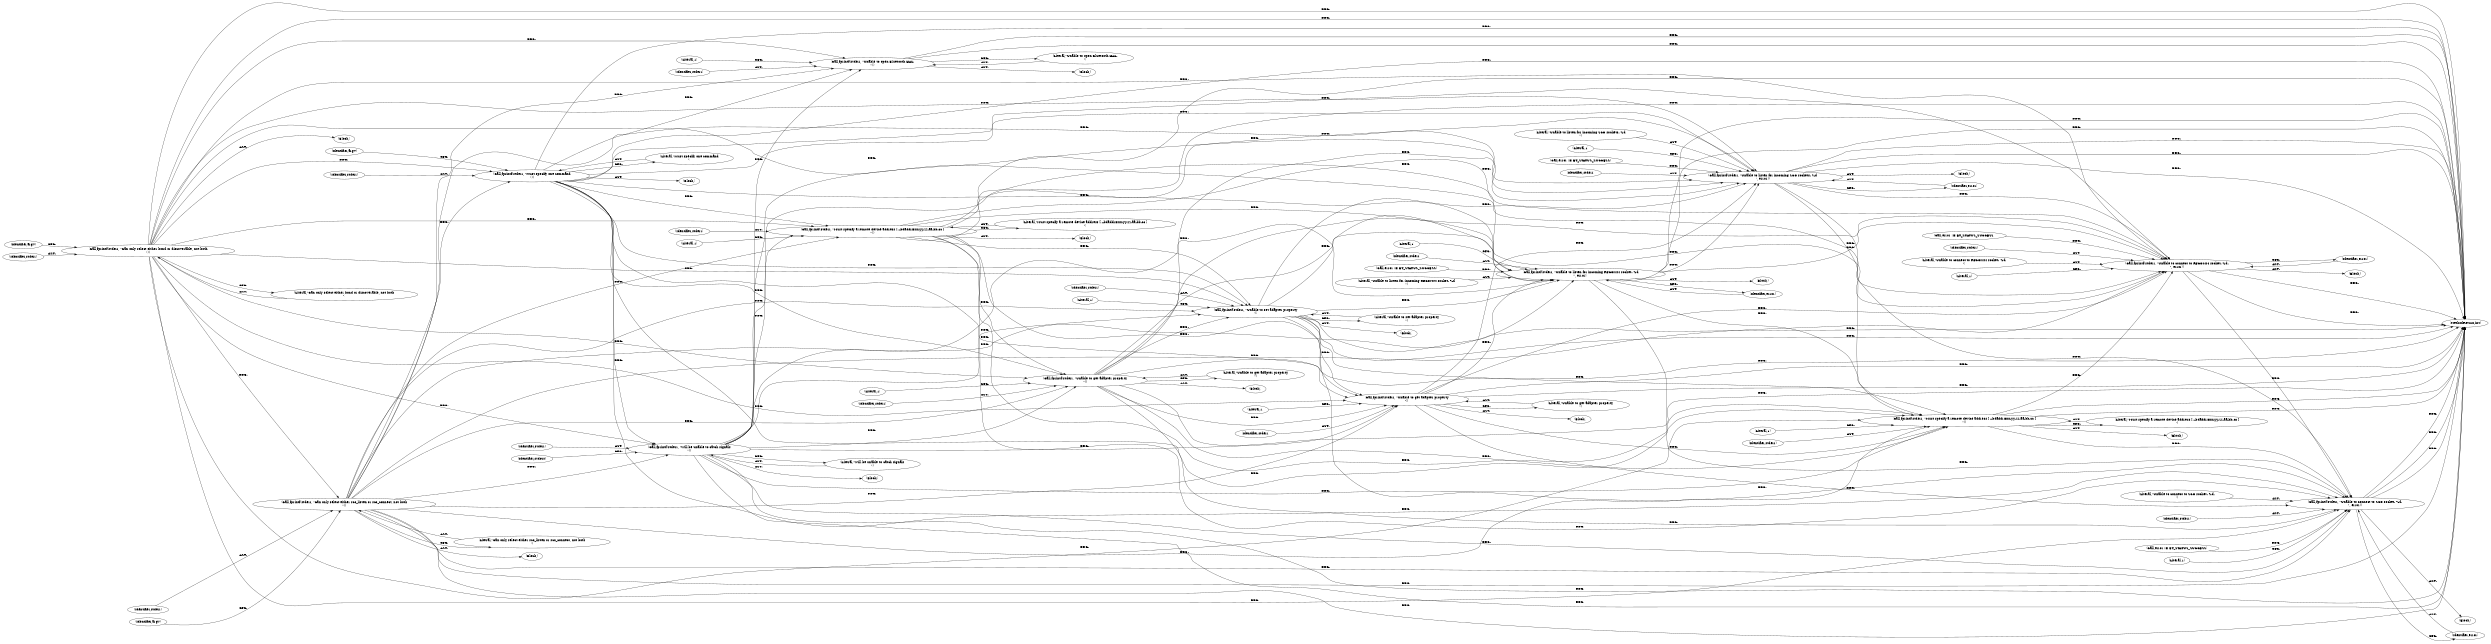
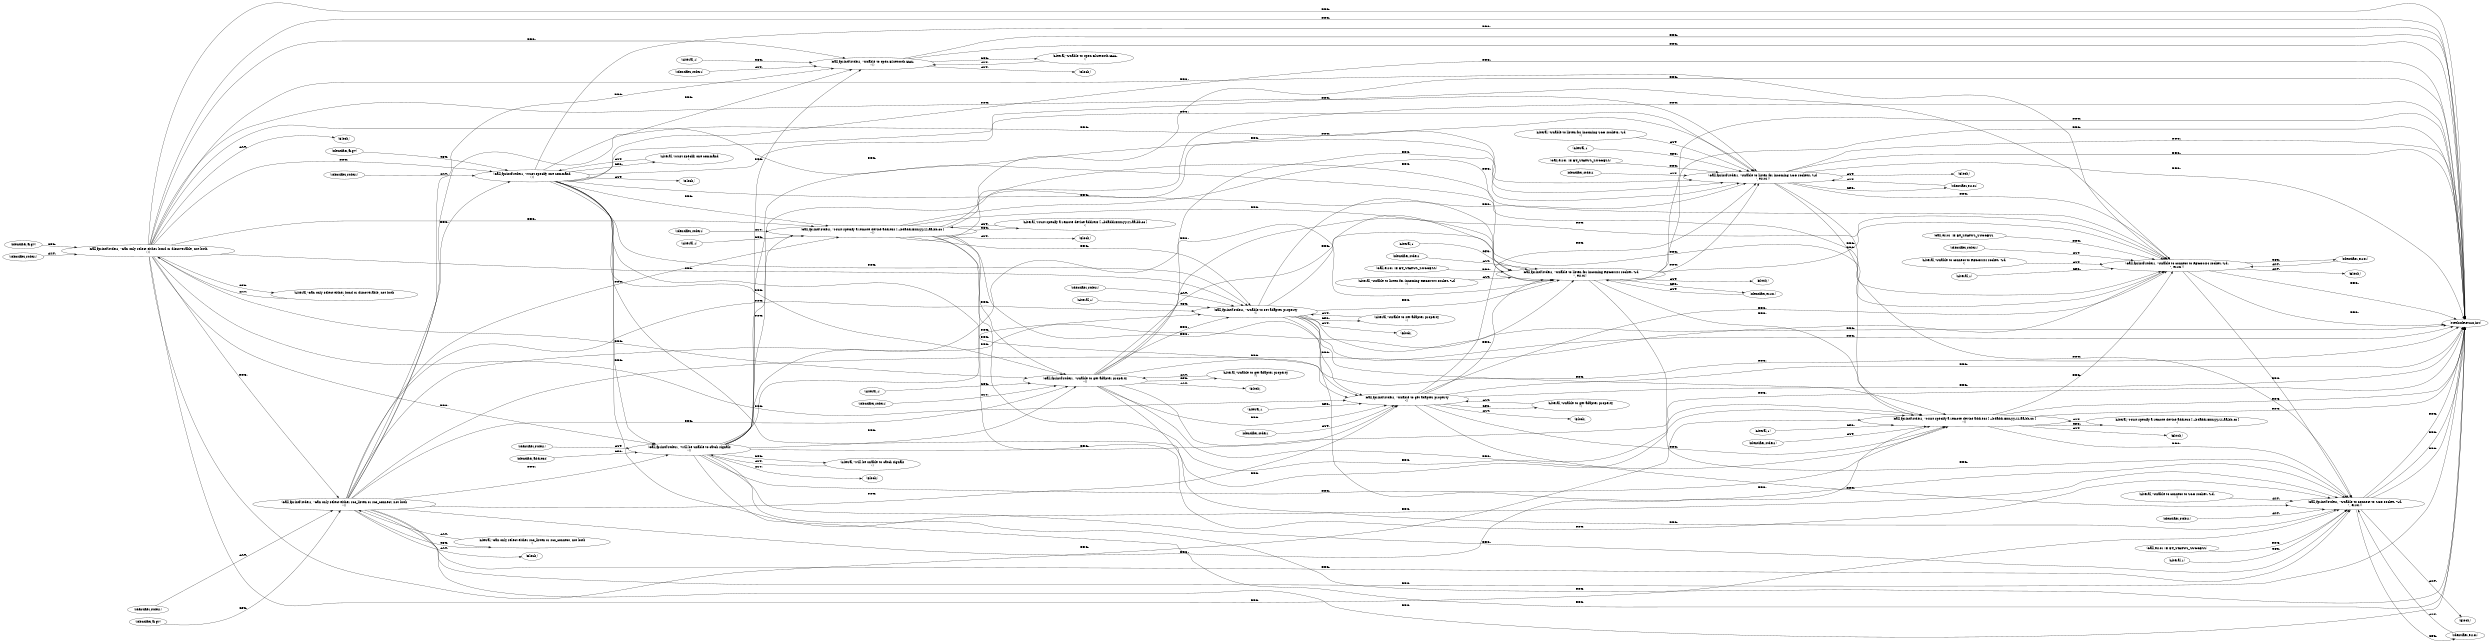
(532, 459) -> (532, 459)
